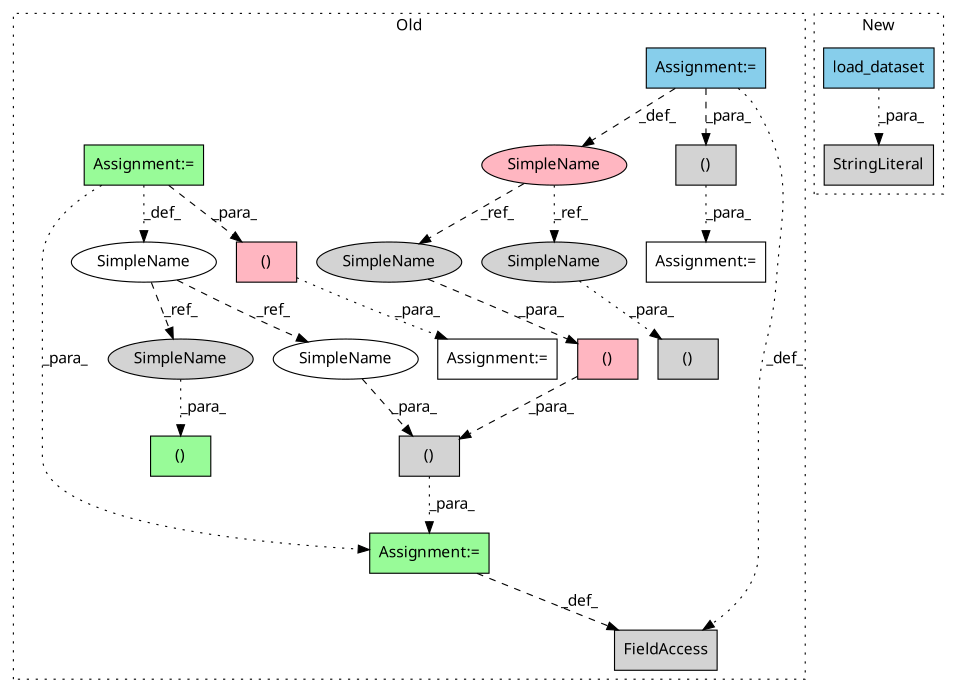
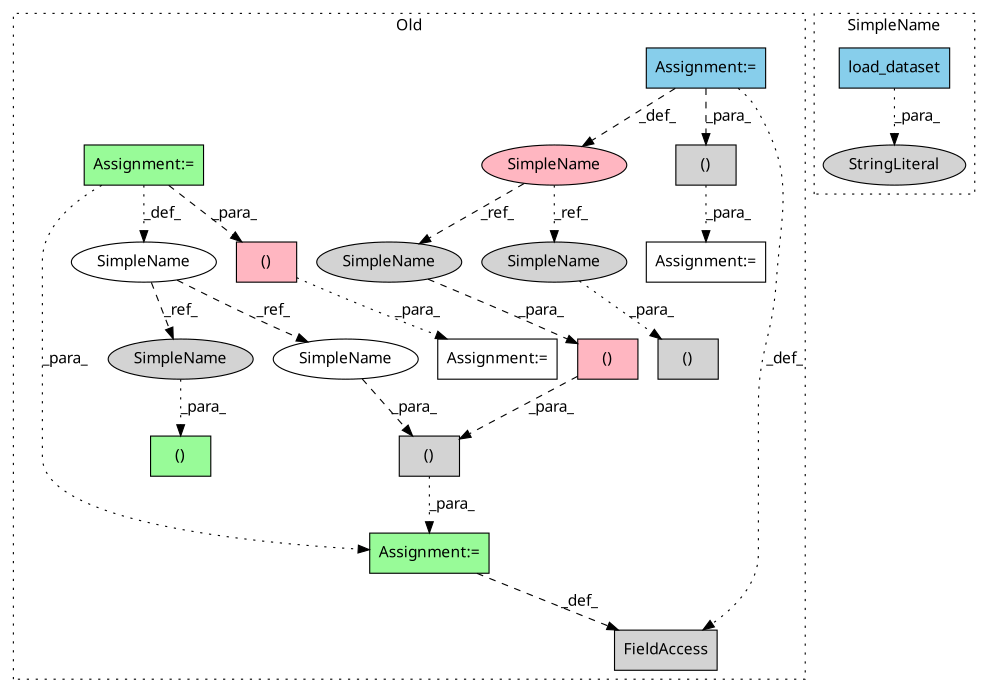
(879, 26) -> (894, 26)
(879, 165) -> (894, 165)
